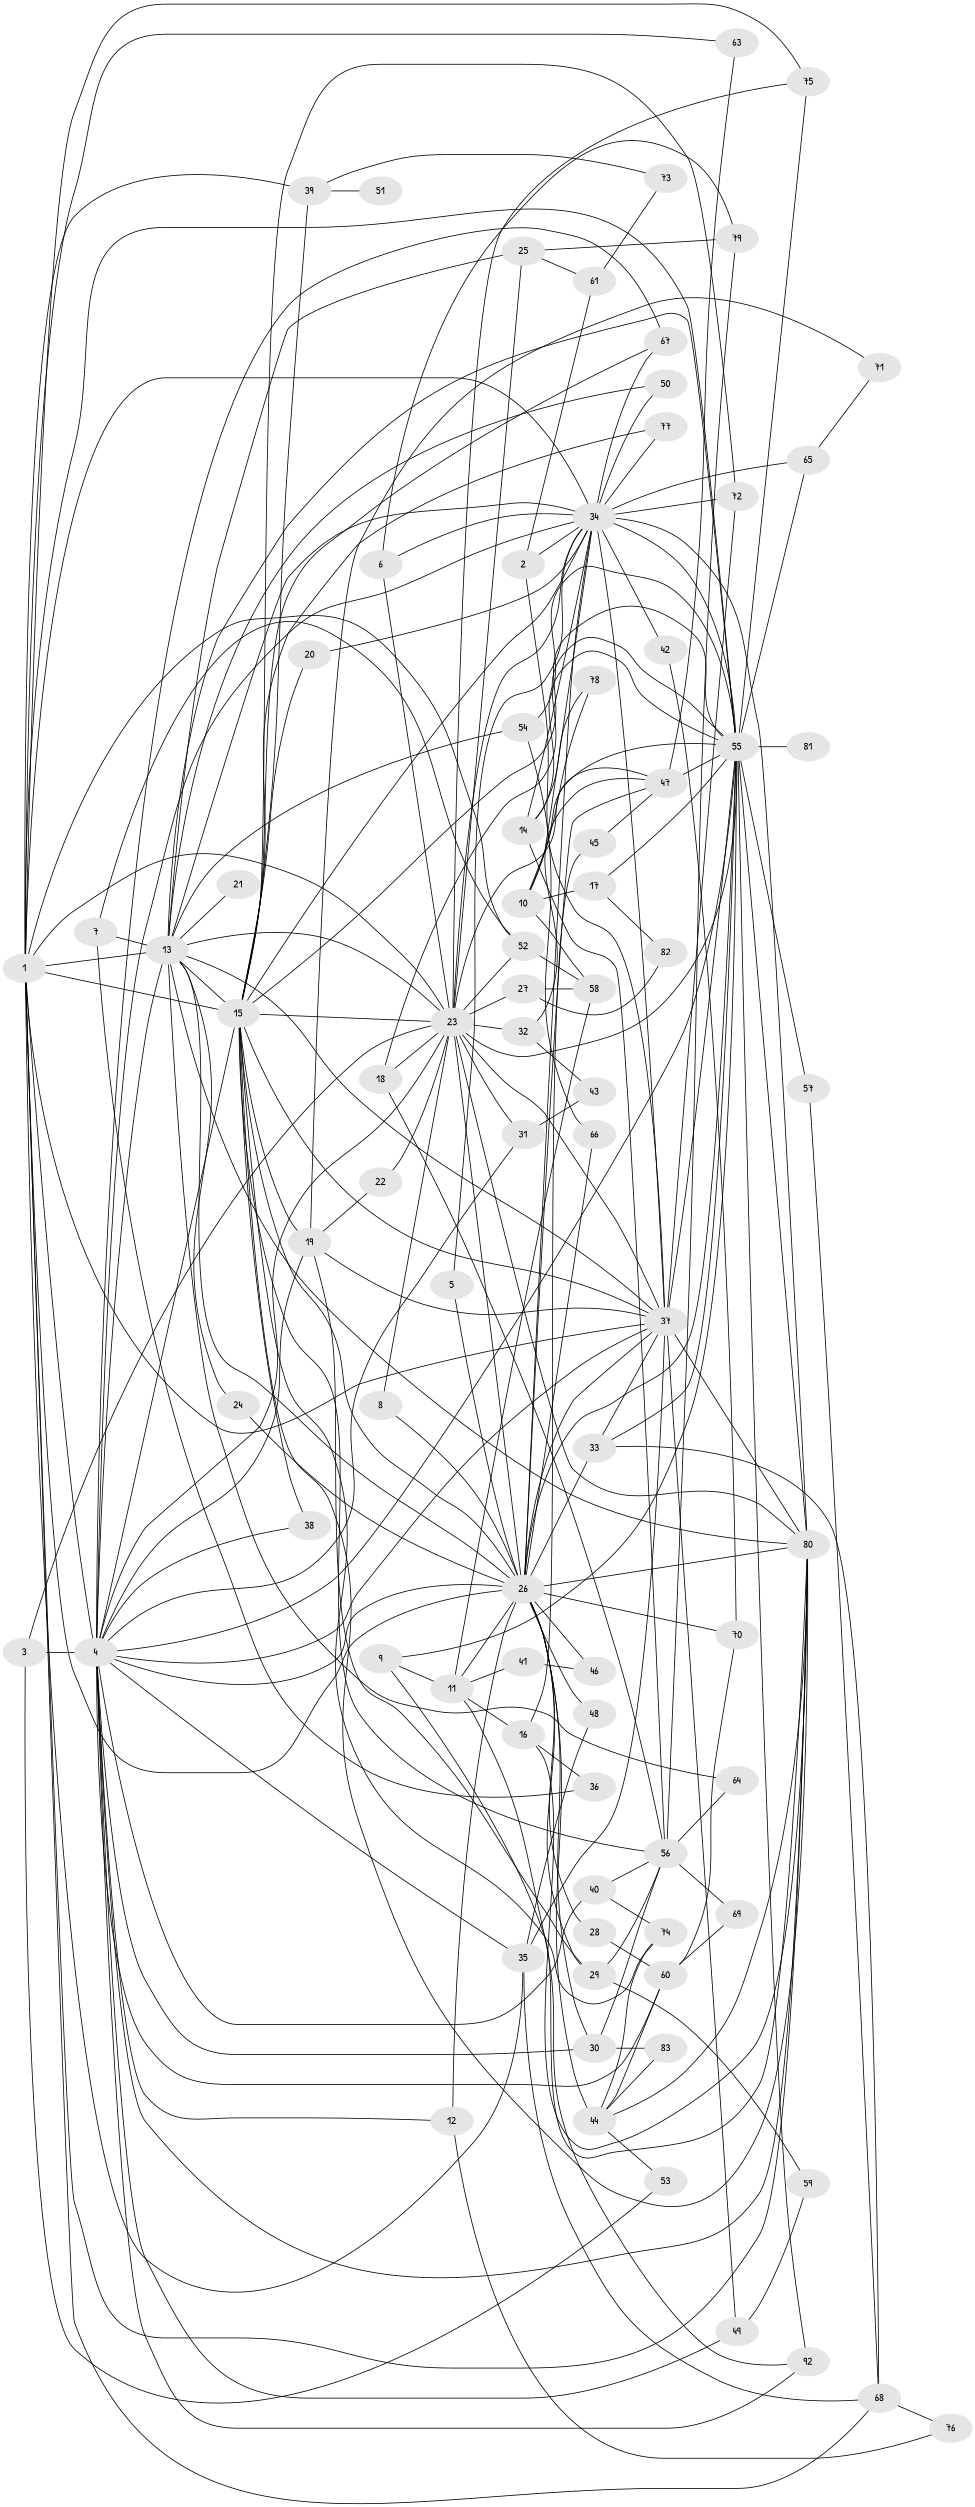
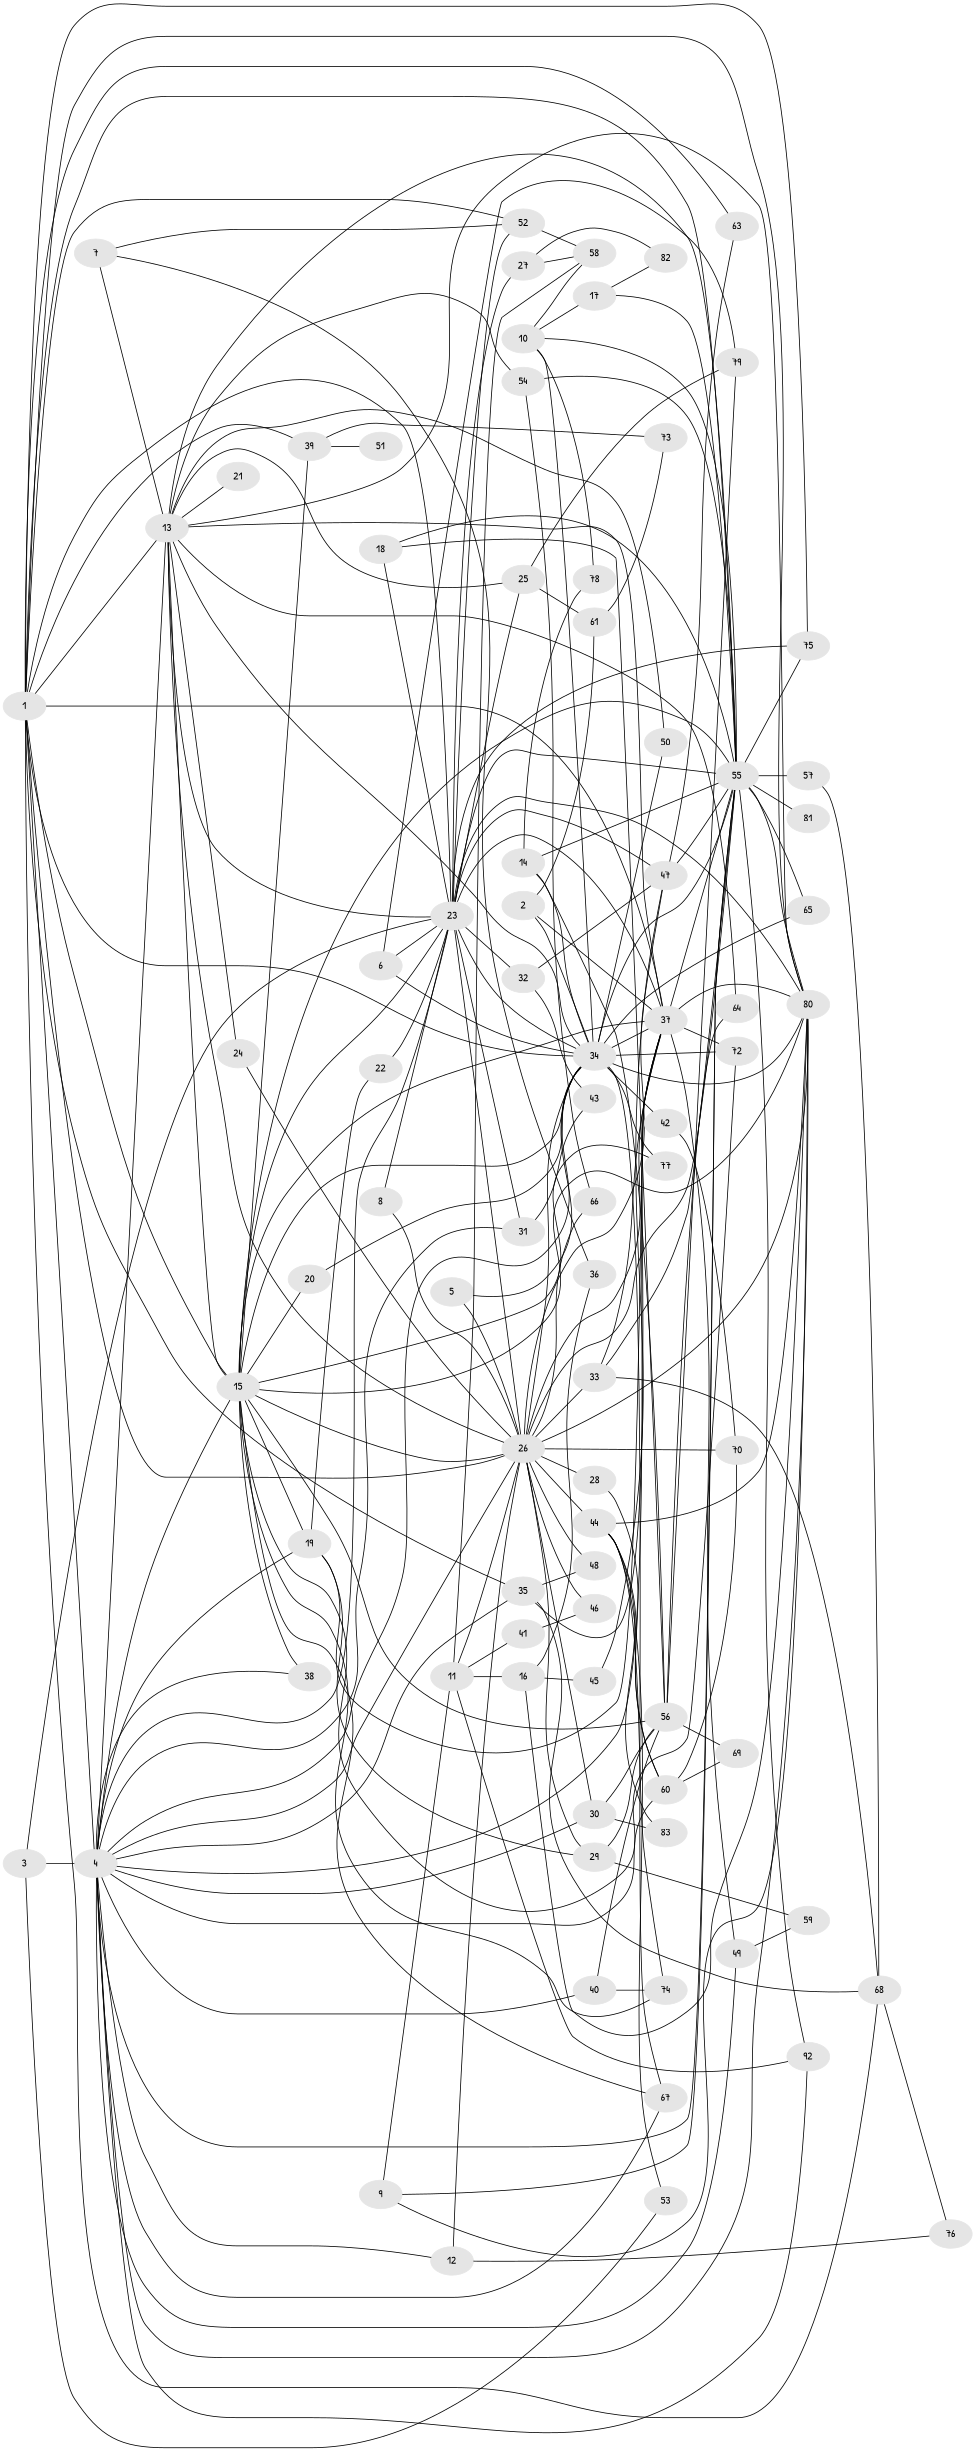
(880, 368) -> none
